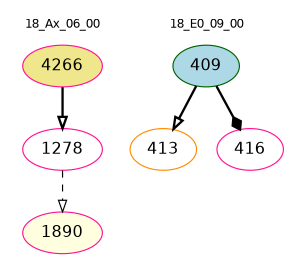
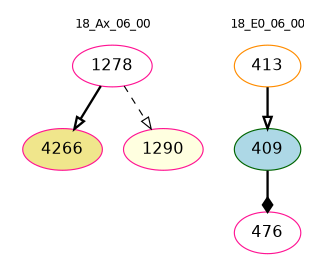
(207, 25) -> (268, 25)
(63, 102) -> (91, 102)
(188, 102) -> (268, 102)
(250, 149) -> (268, 233)
(63, 233) -> (163, 149)
